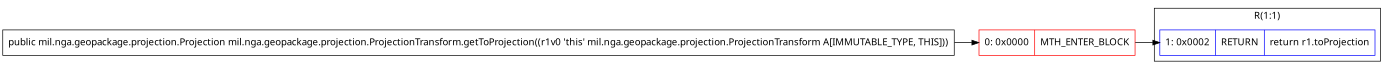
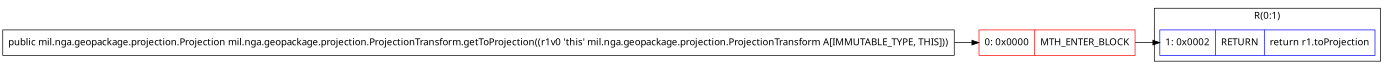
(1267, 16) -> (1267, 16)
